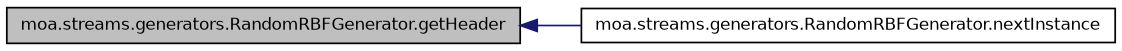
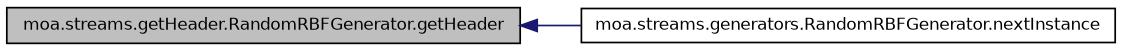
(264, 26) -> (264, 26)
